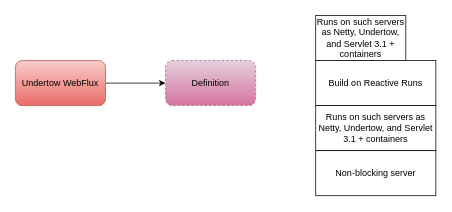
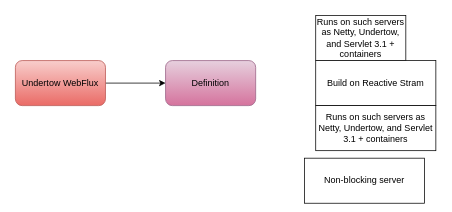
(210, 83) -> (210, 83)
(375, 83) -> (375, 83)
(375, 173) -> (364, 180)
